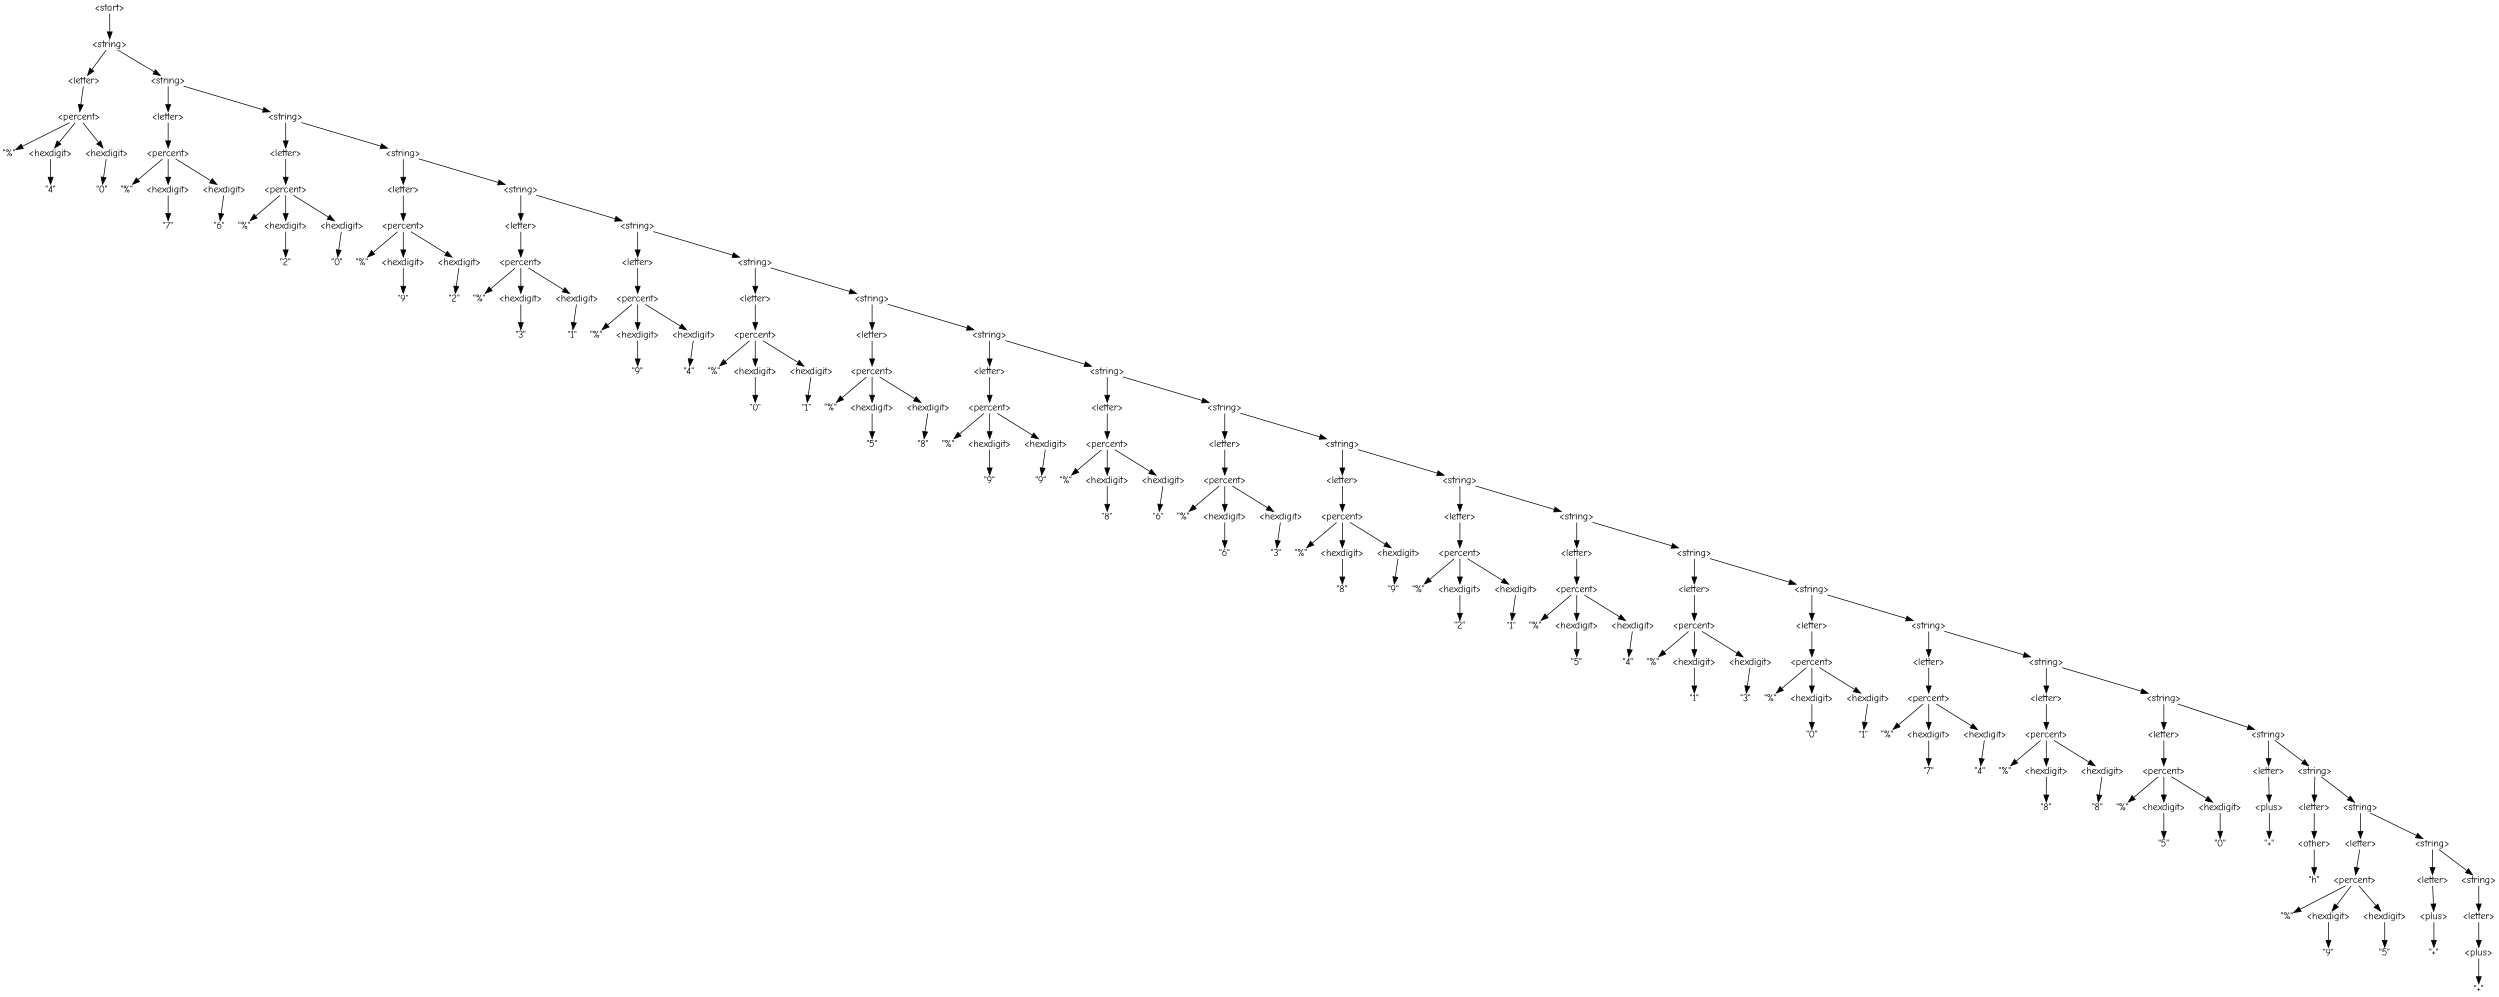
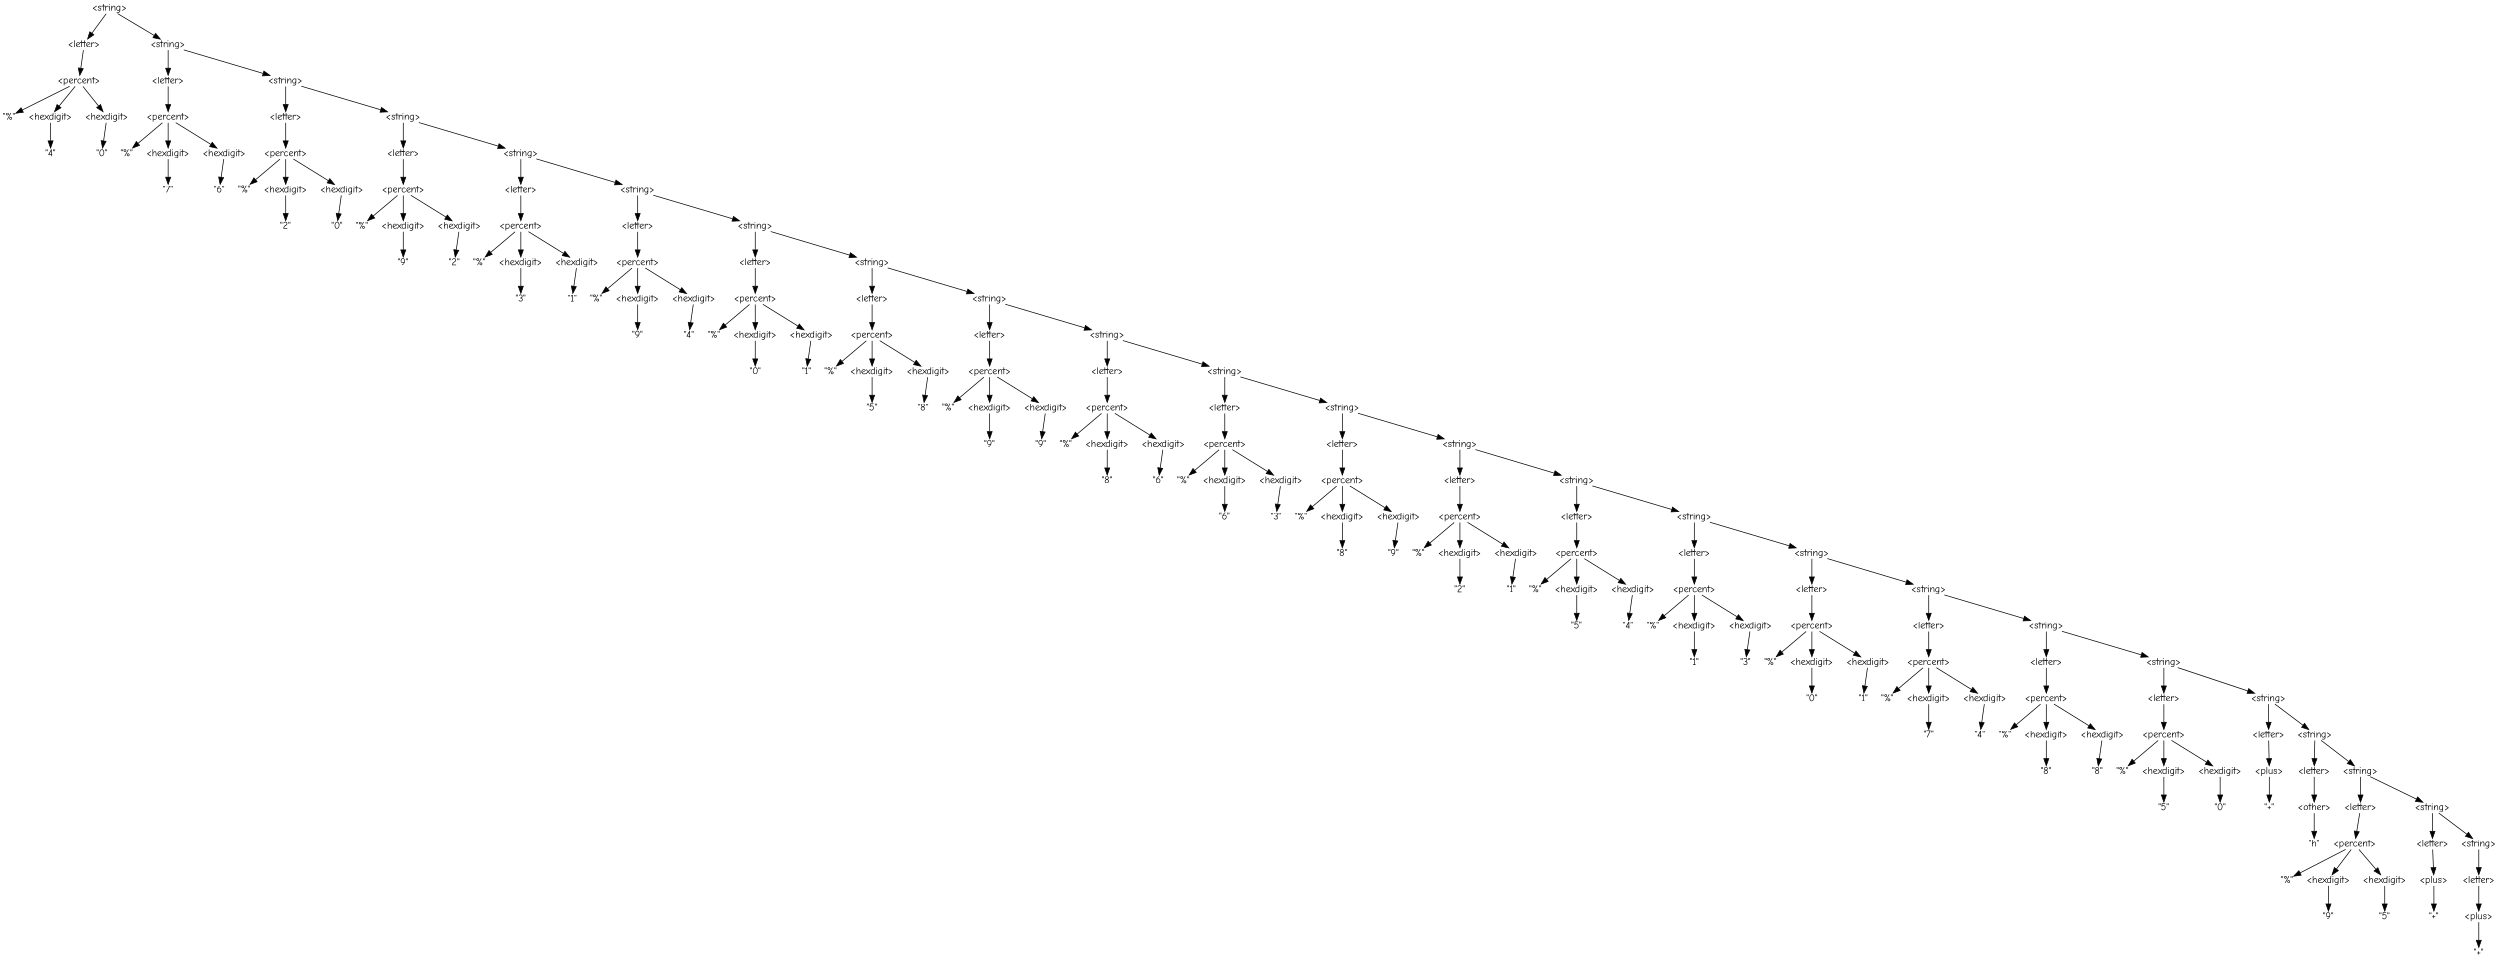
(110, 8) -> none
